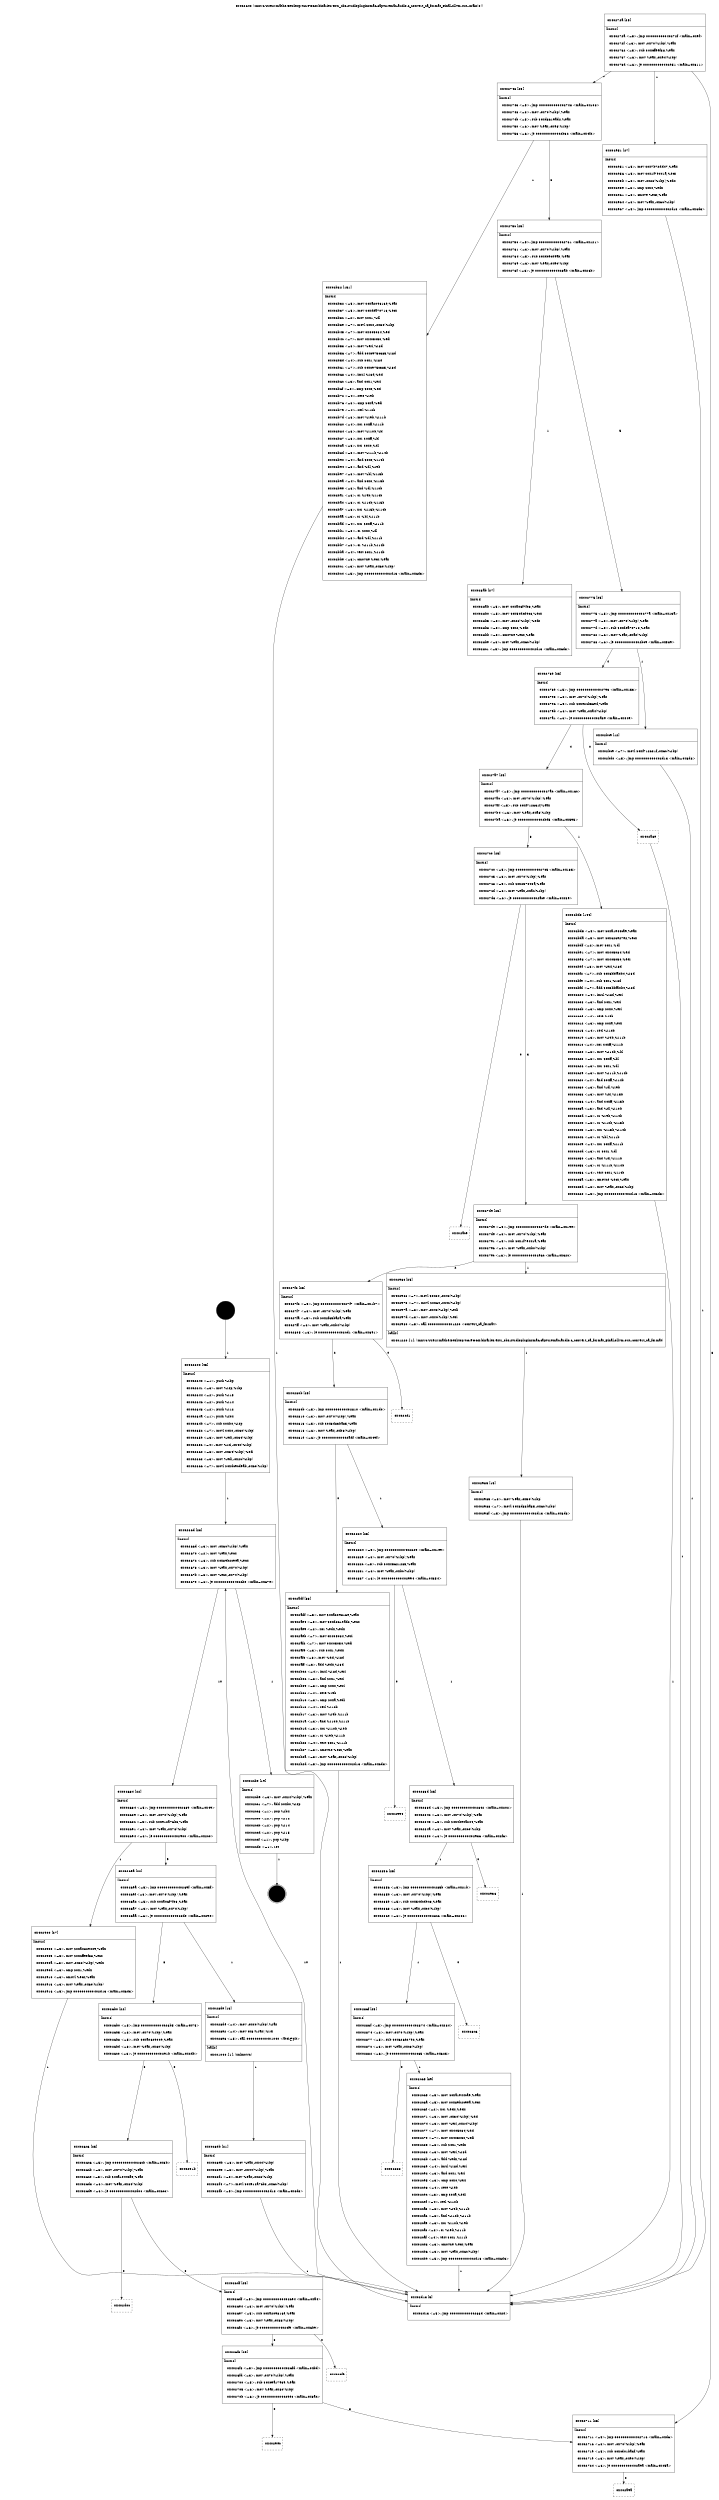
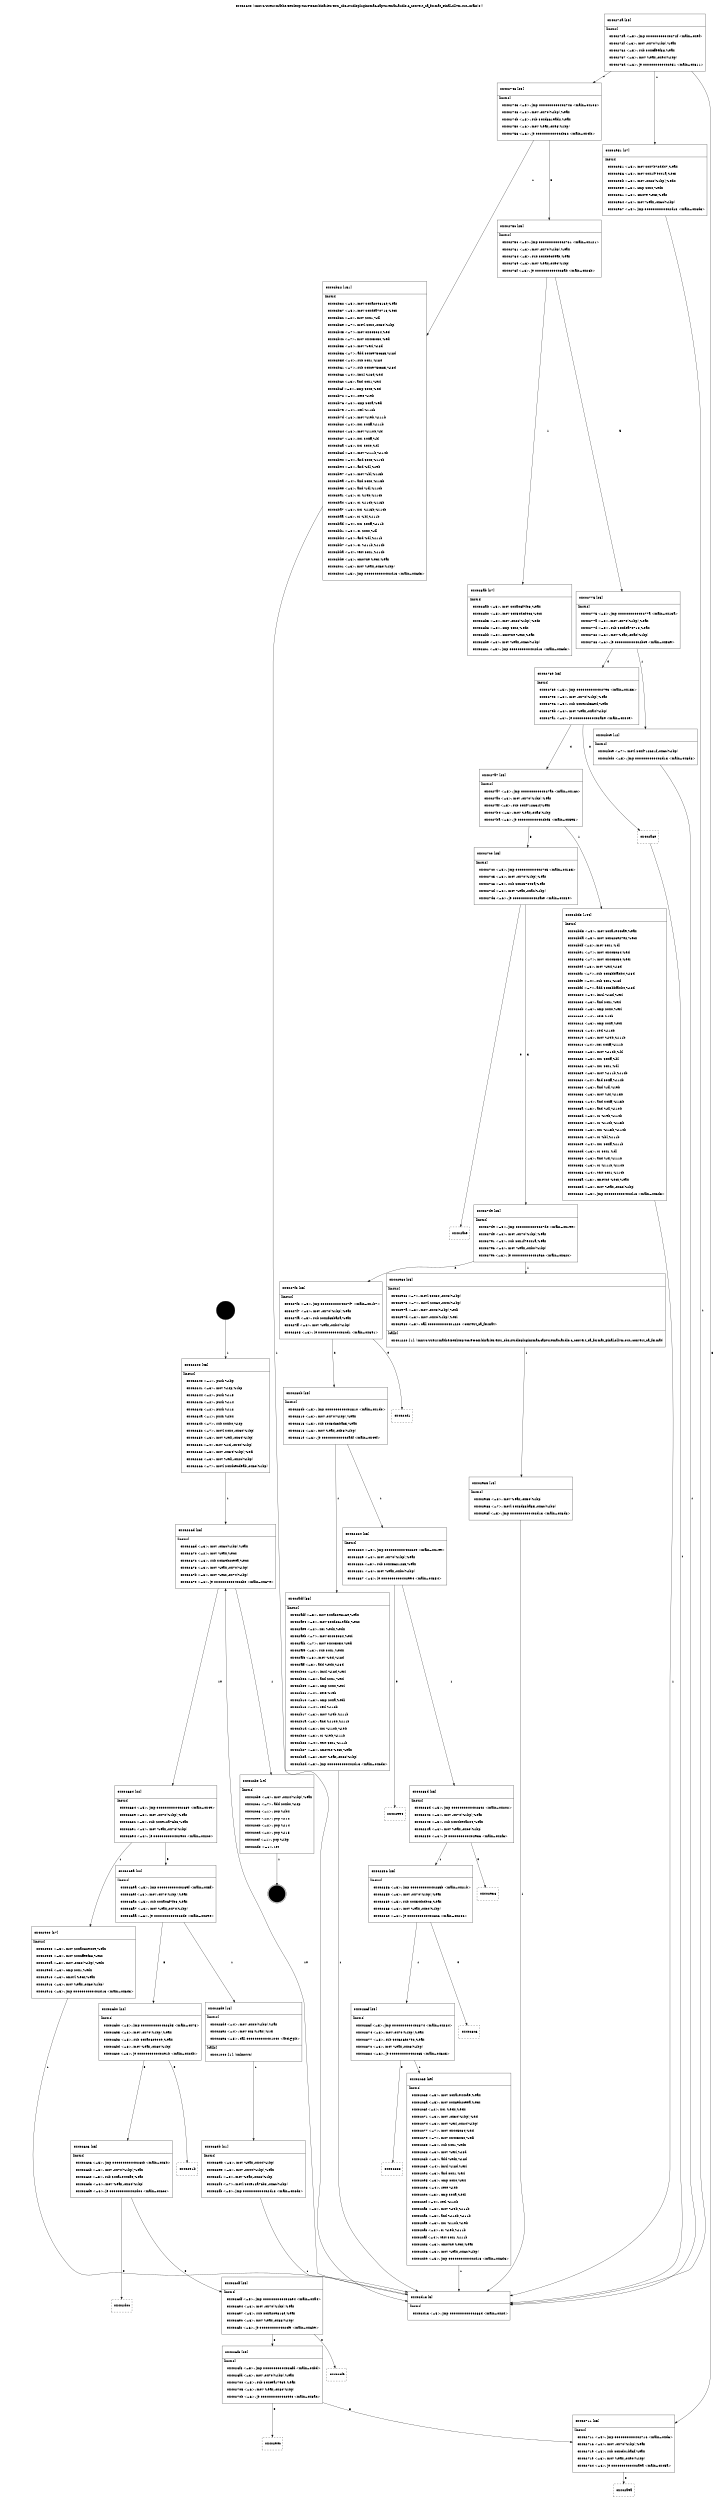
(338, 1498) -> (338, 1498)
